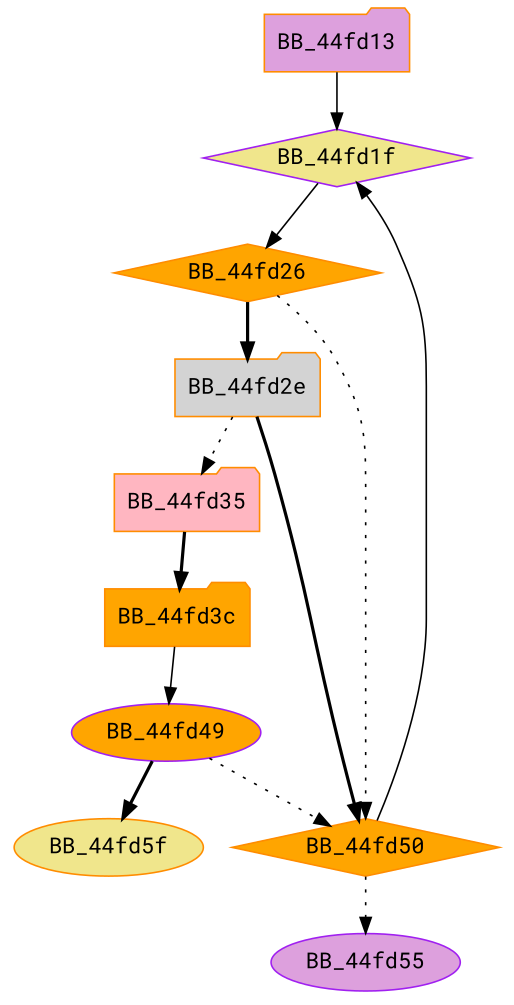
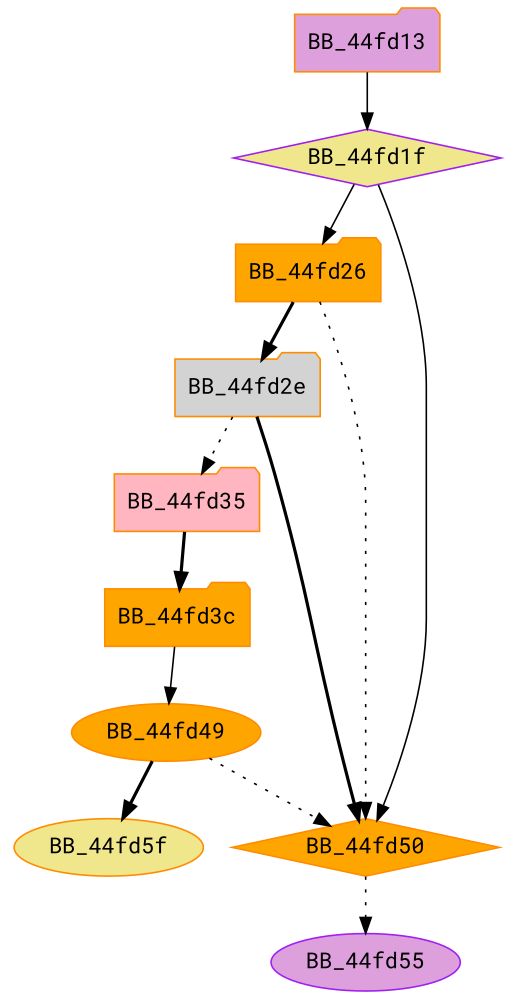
(248, 273) -> (308, 273)
(426, 505) -> (426, 495)
(166, 732) -> (166, 732)
